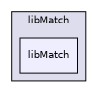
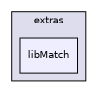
(49, 21) -> (49, 21)
